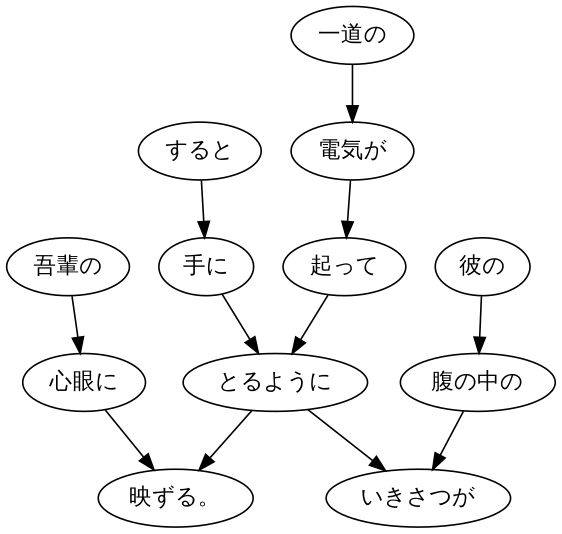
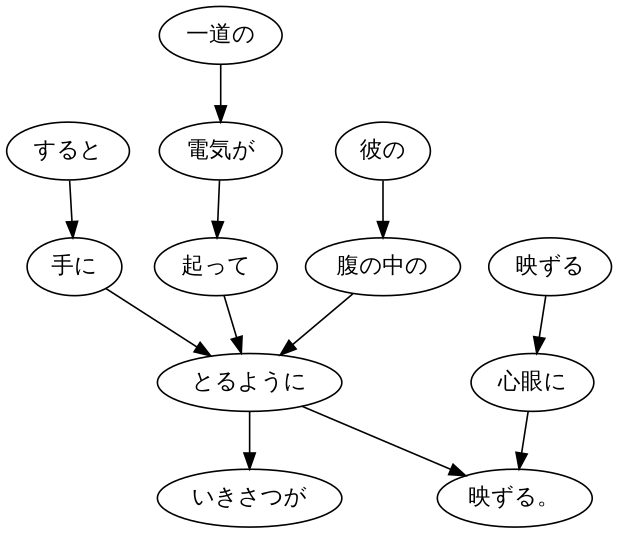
(68, 267) -> (550, 267)
(452, 433) -> (323, 319)
